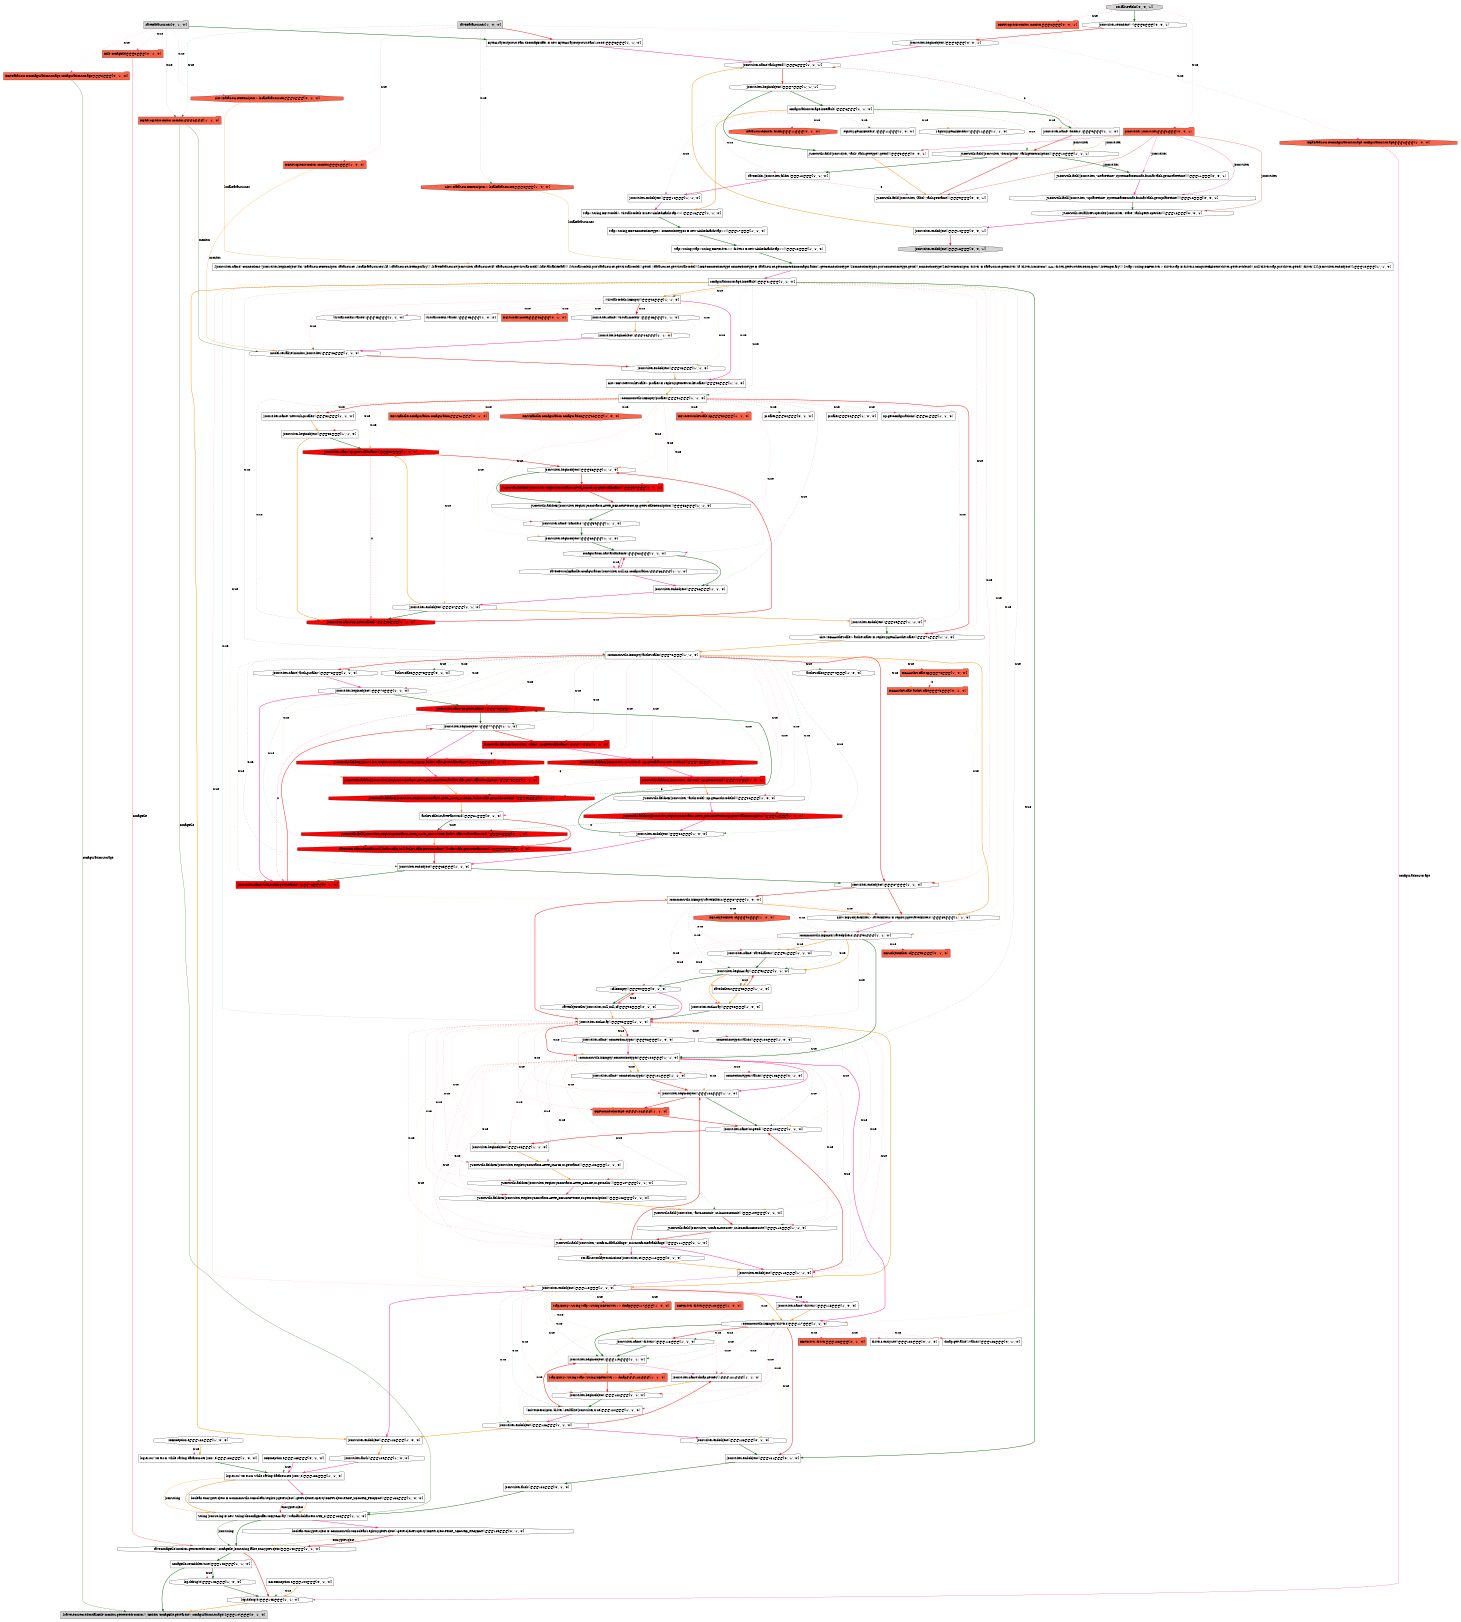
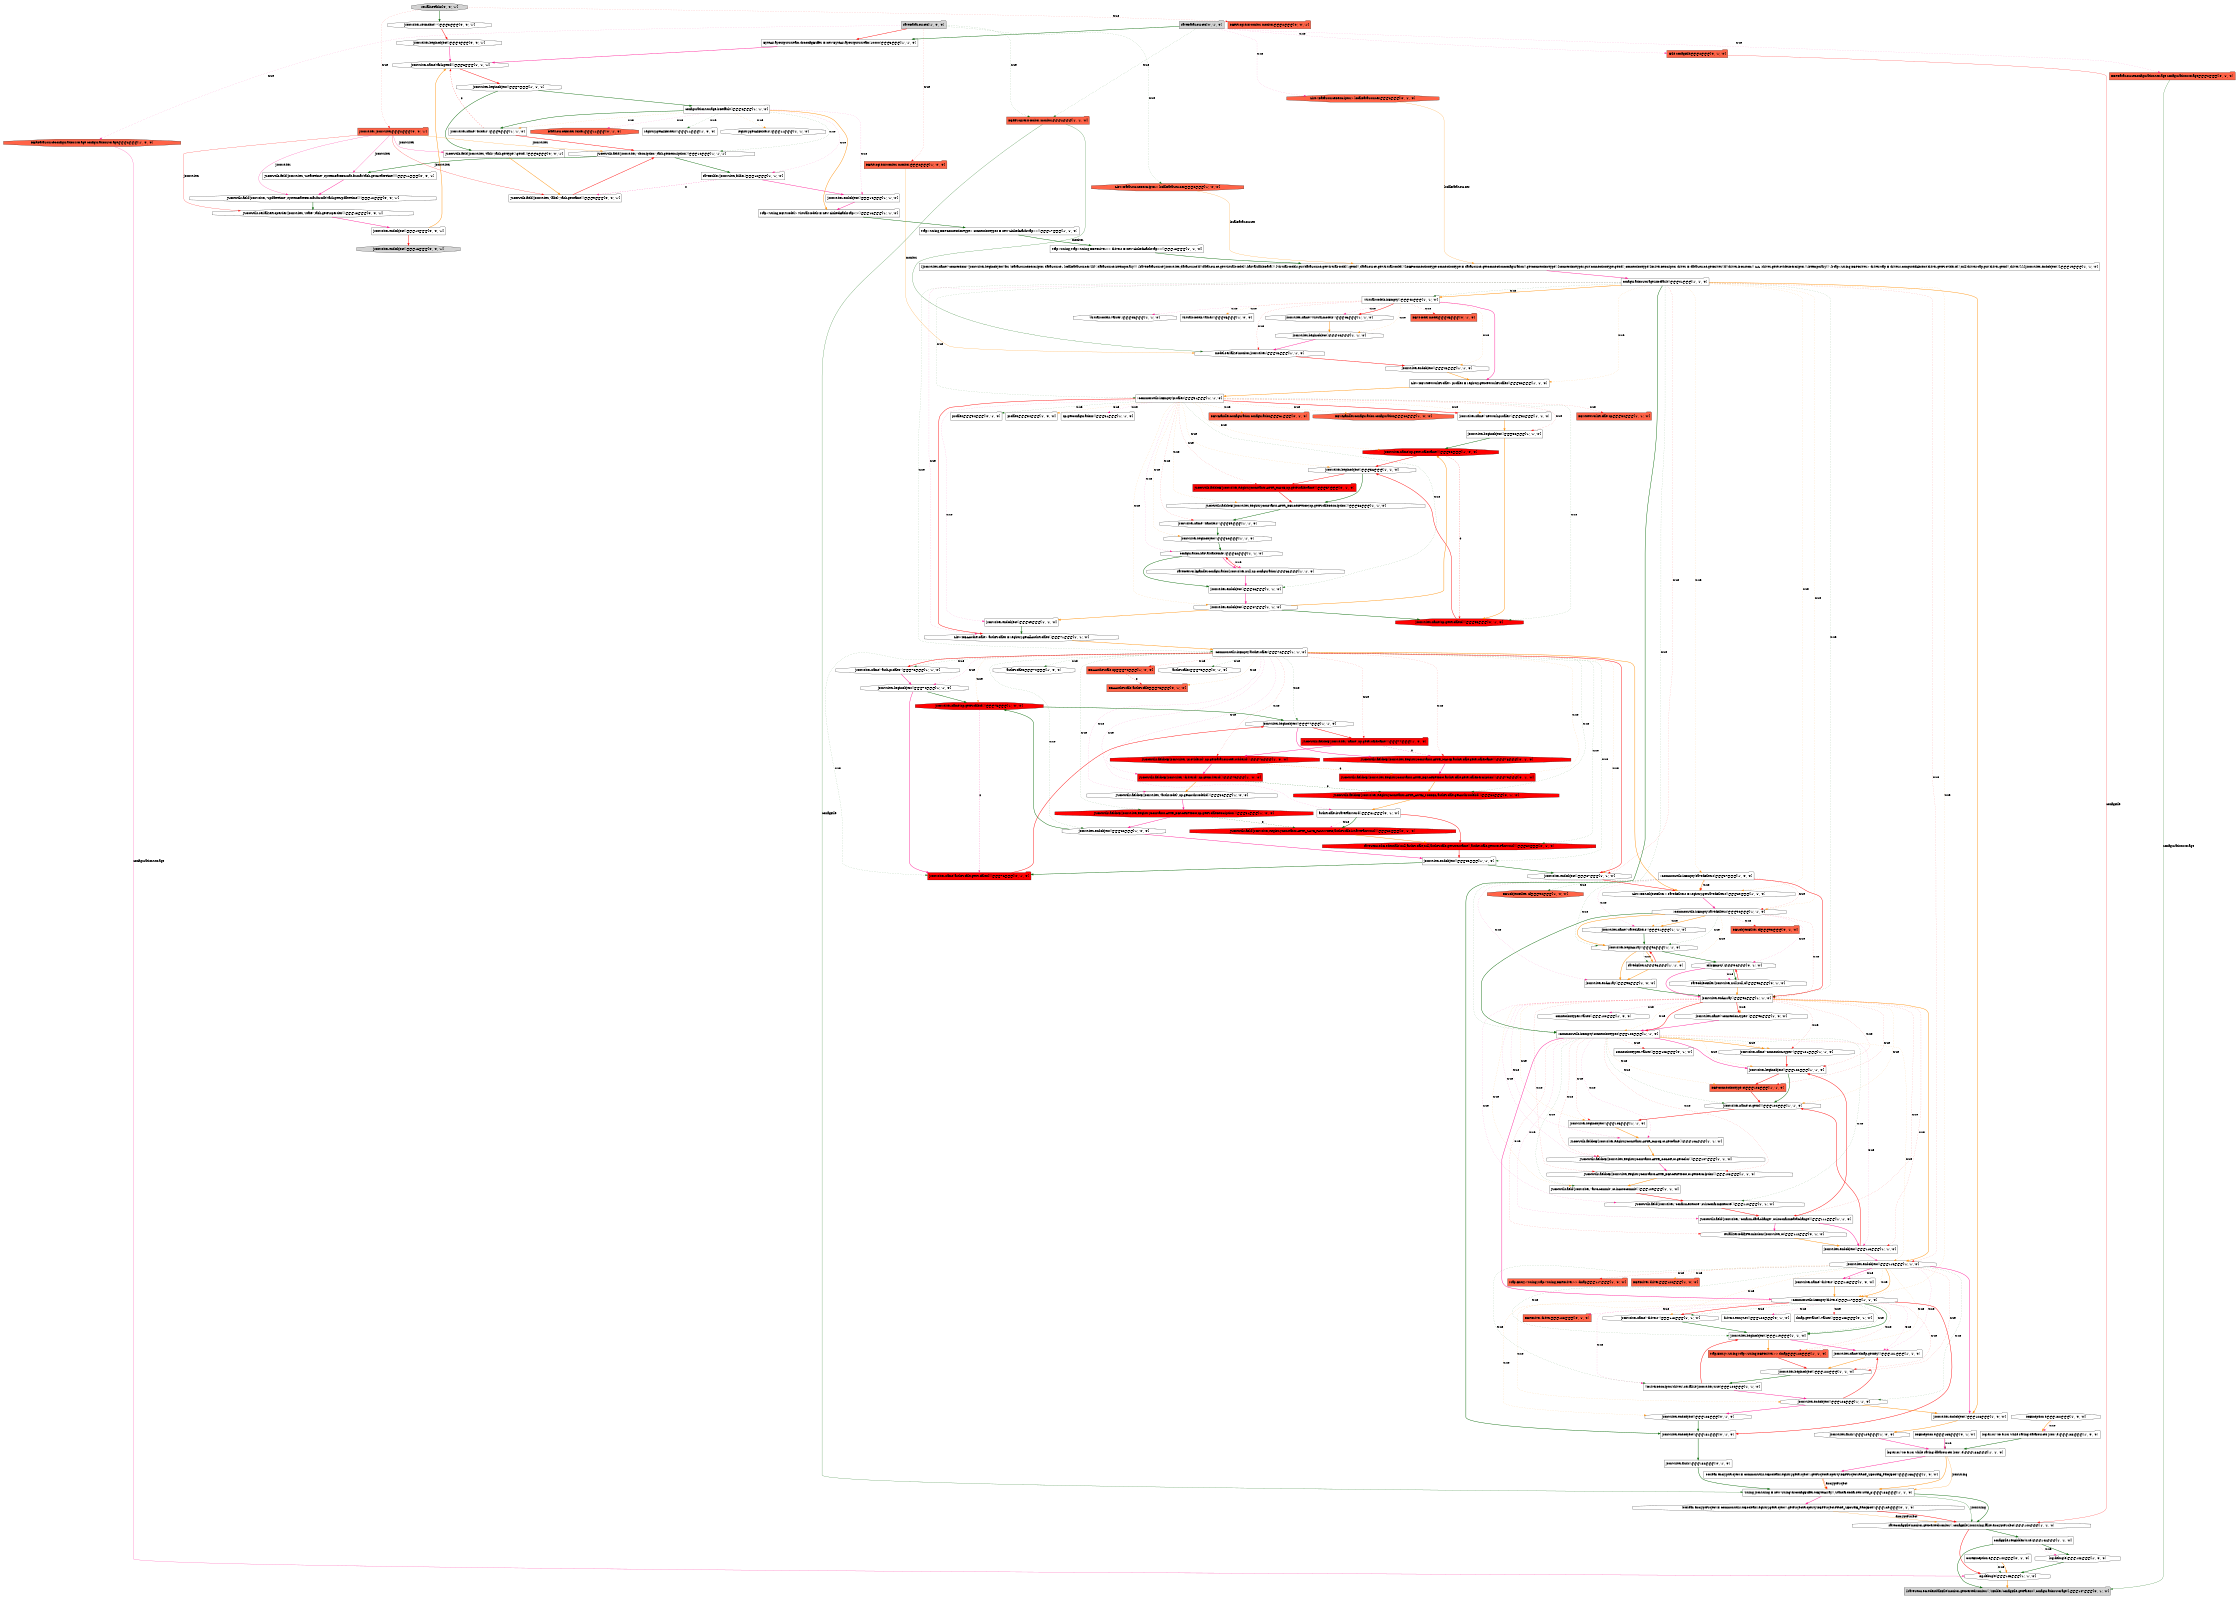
(806, 892) -> none
(662, 1369) -> (1822, 1345)
